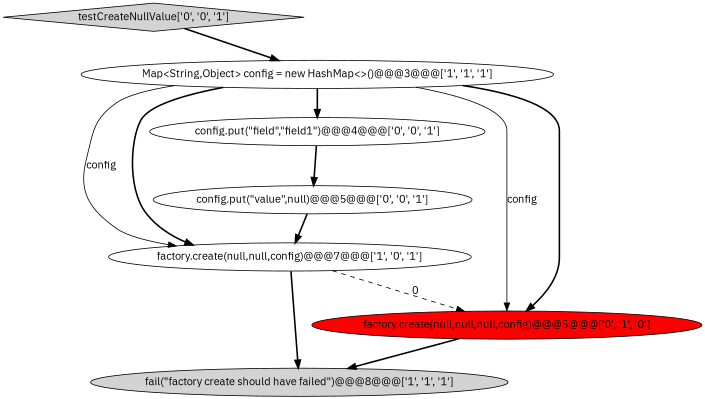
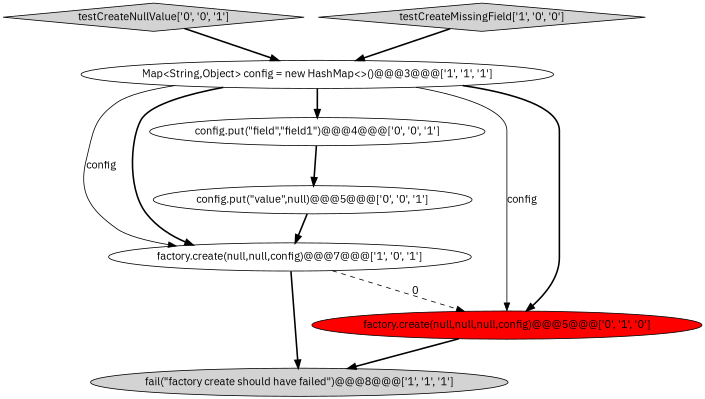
none -> (482, 17)
